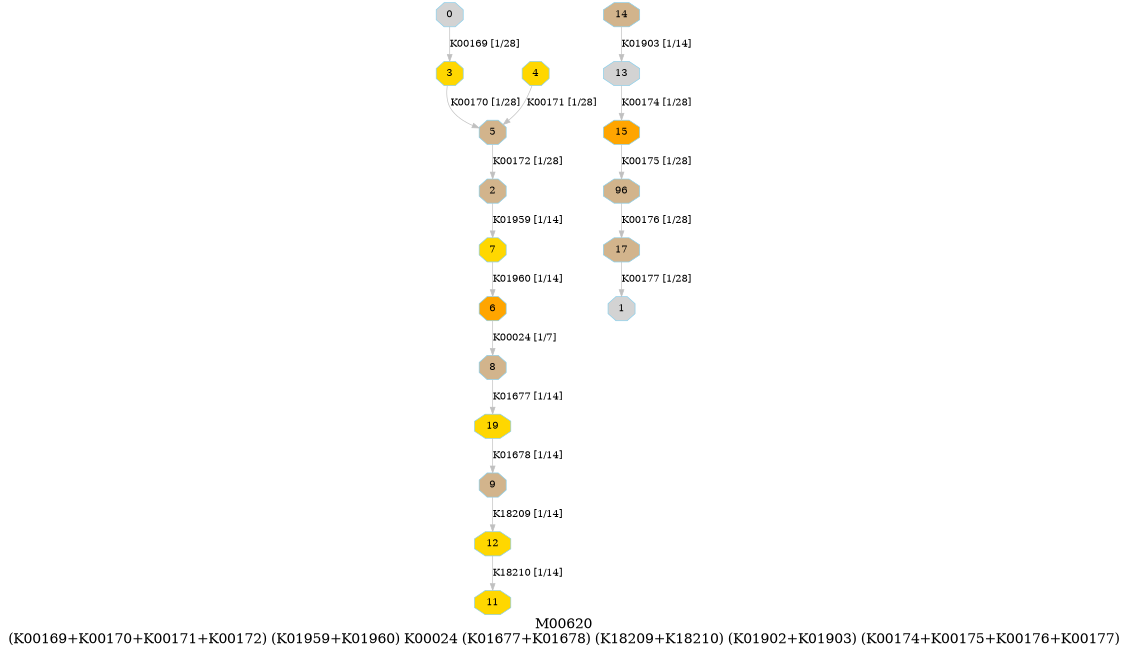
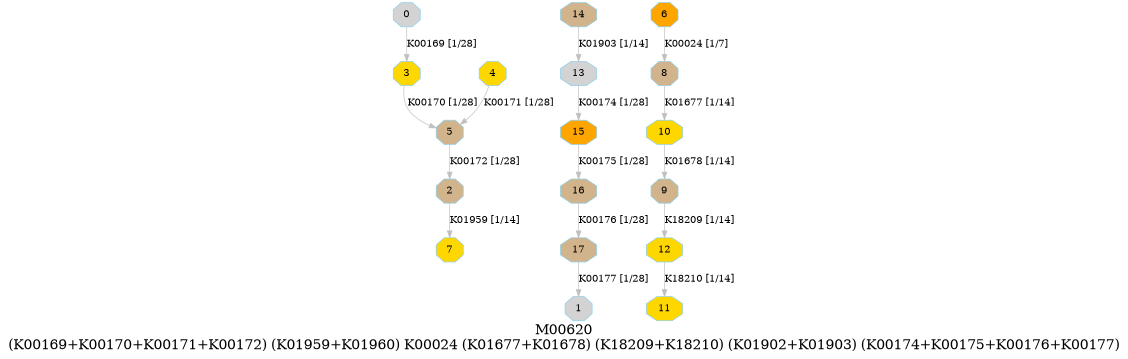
(622, 191) -> (579, 191)
(493, 276) -> none
(493, 426) -> (665, 132)
